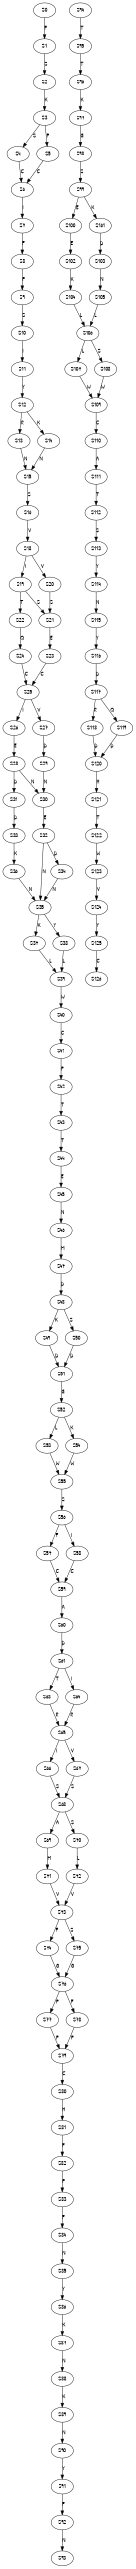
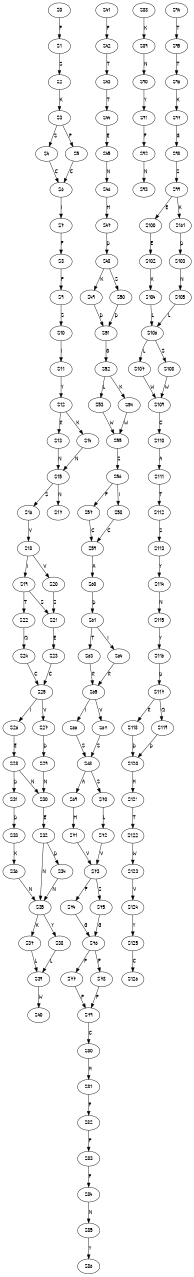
none -> (58, 513)
(61, 1031) -> none
(62, 2343) -> none
